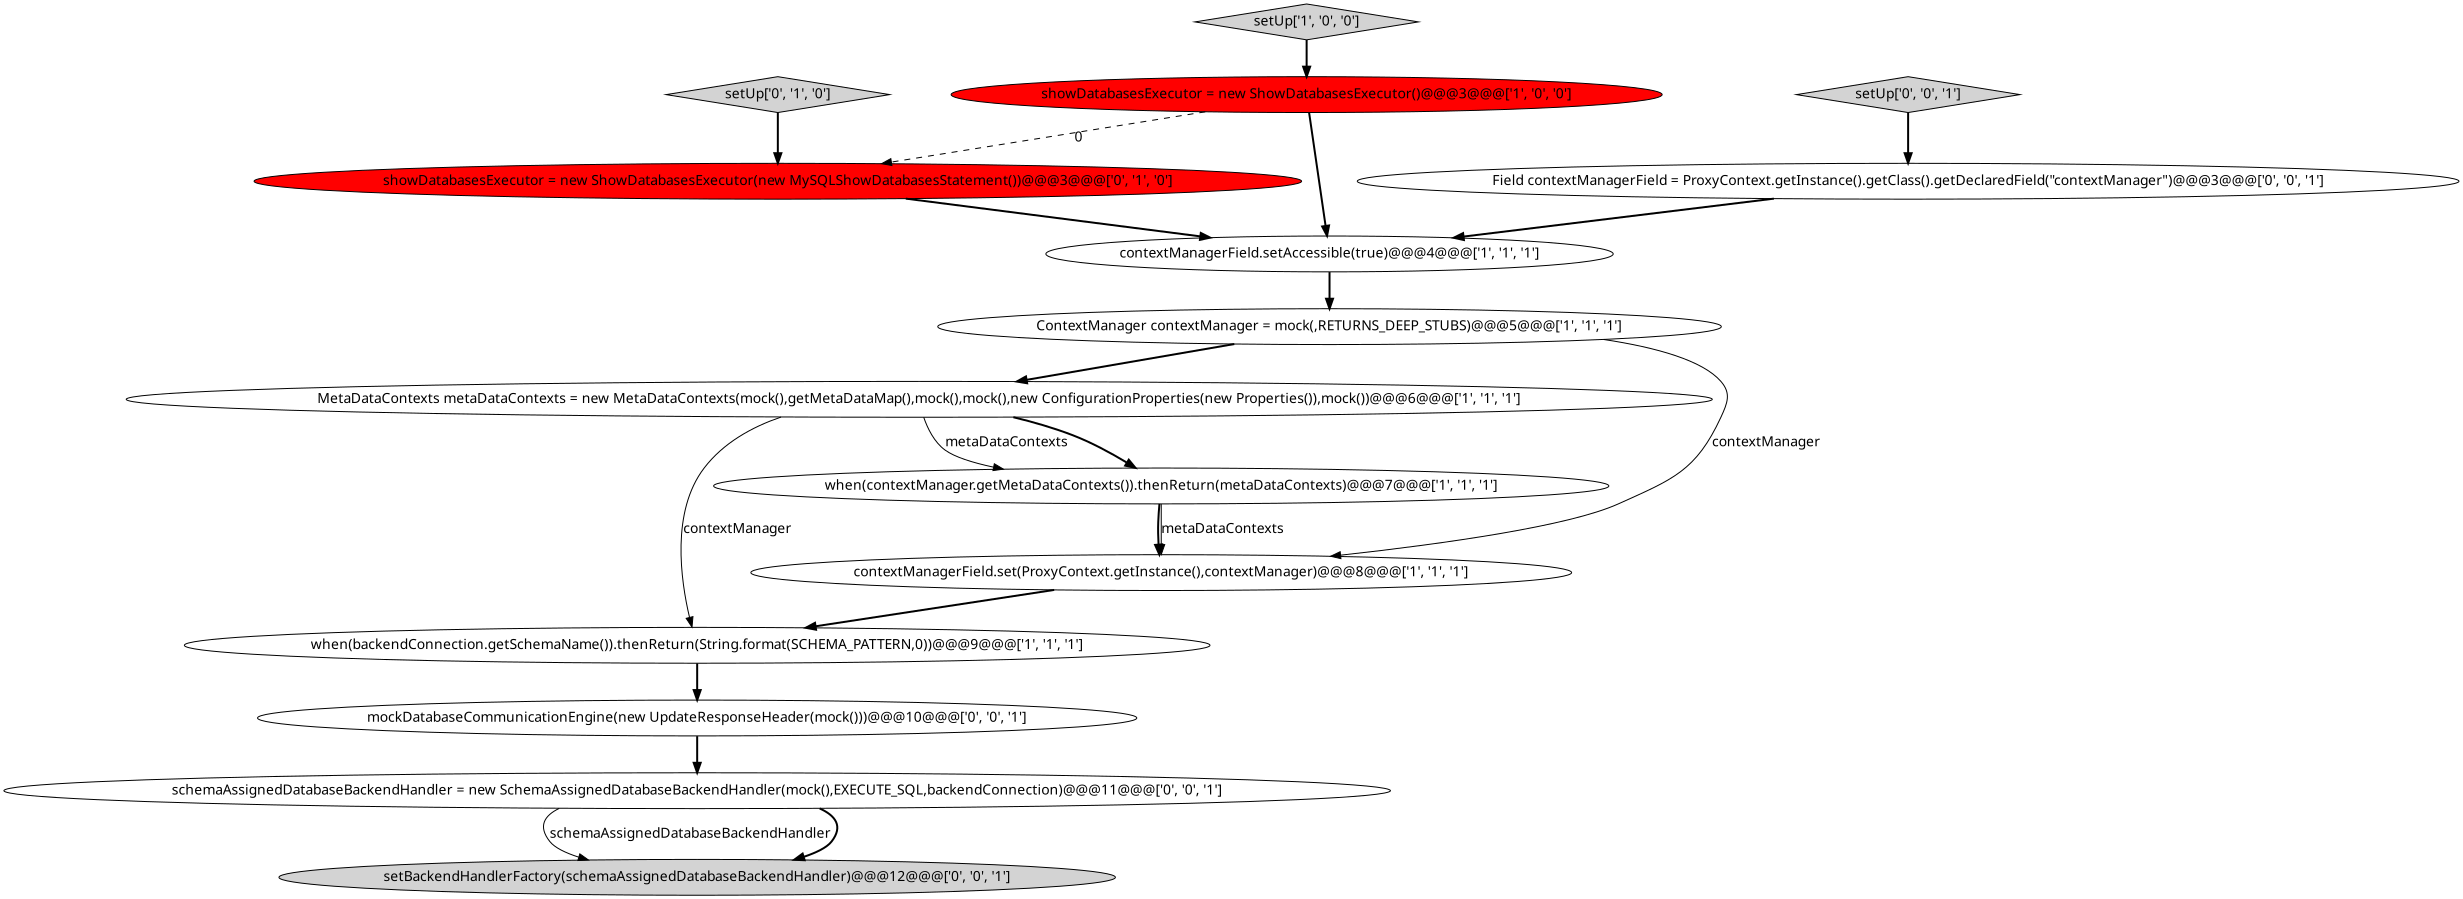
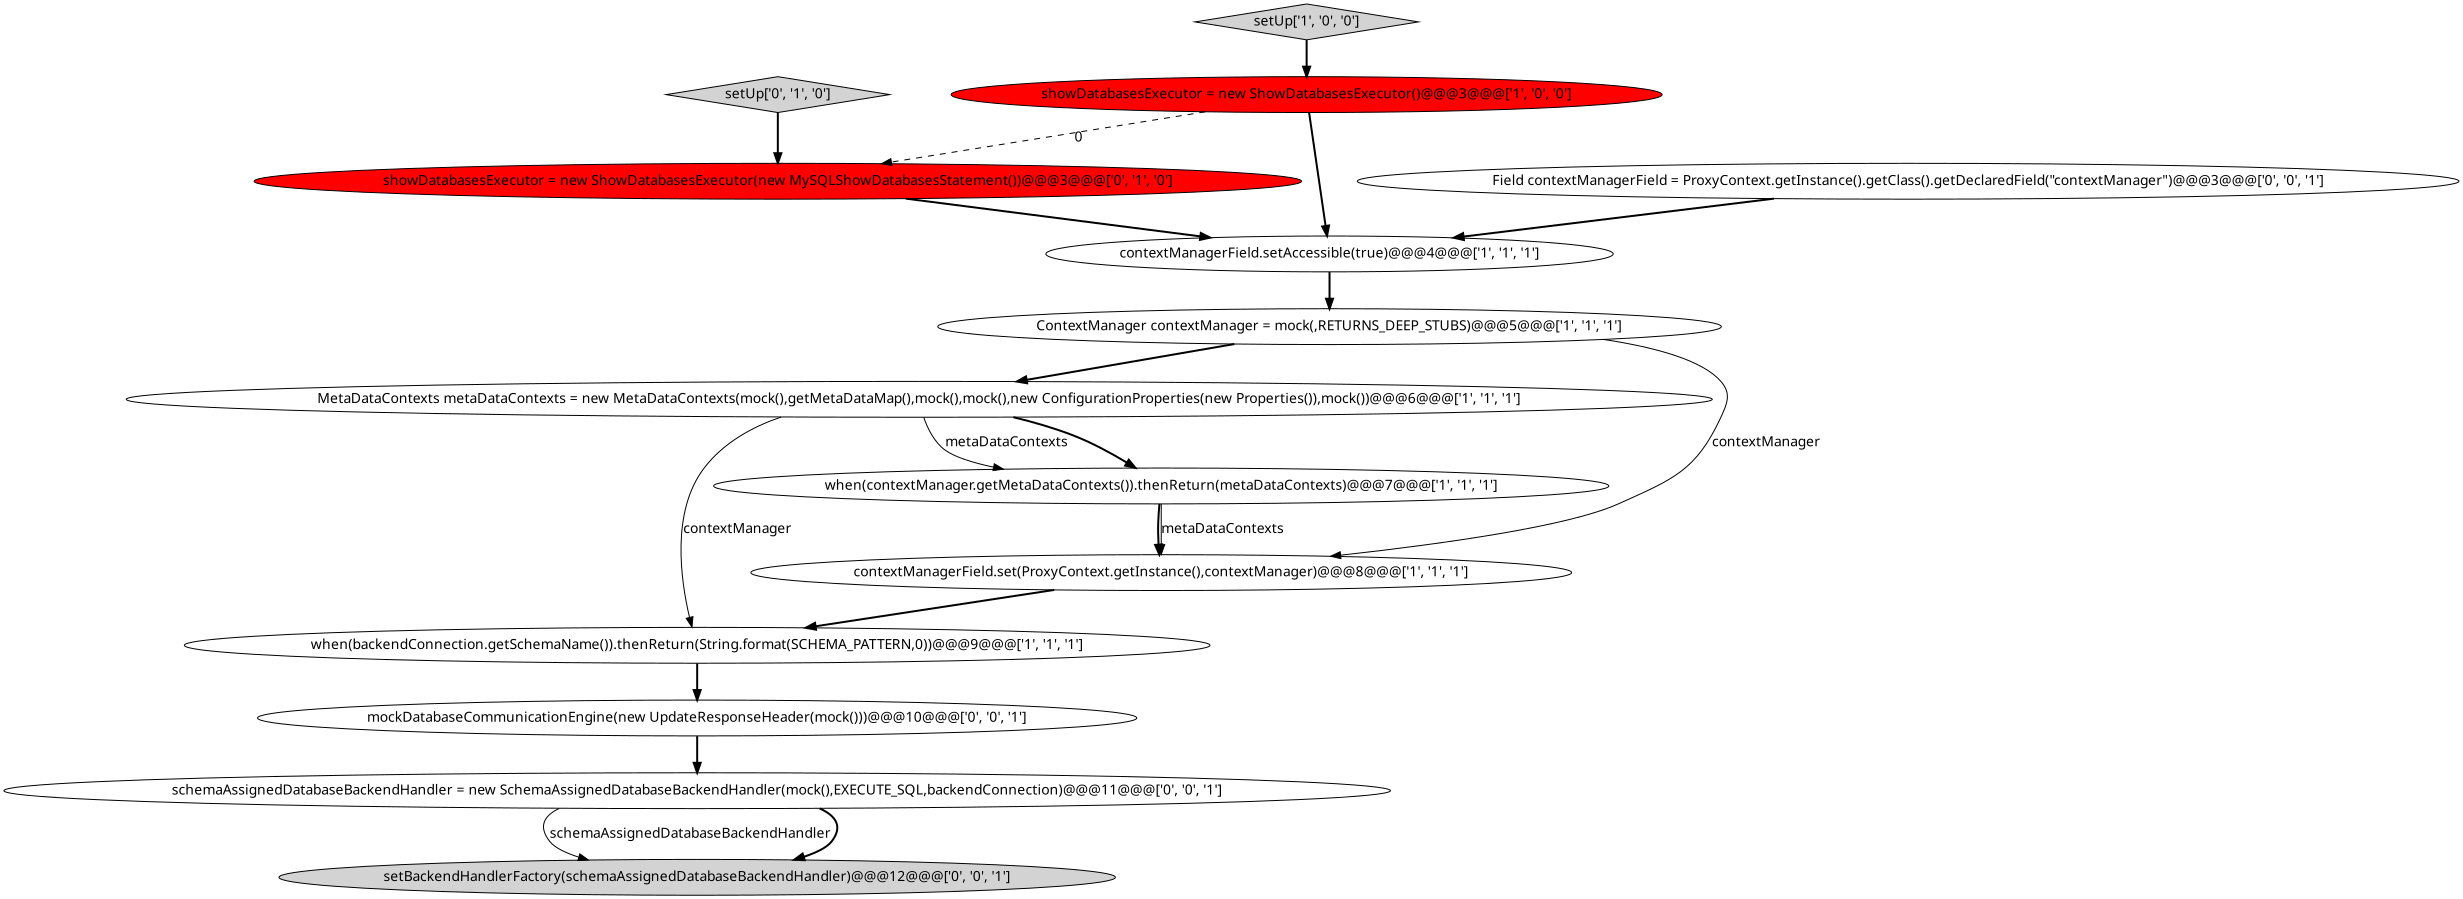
(1908, 95) -> none
